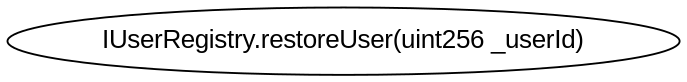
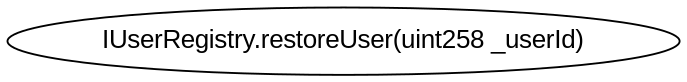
(344, 41) -> (344, 41)
